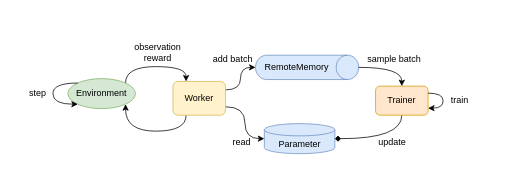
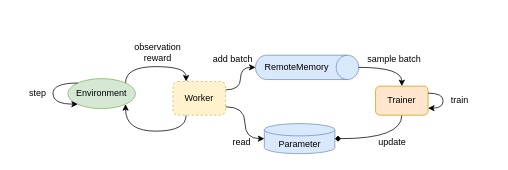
(199, 98) -> (199, 98)
